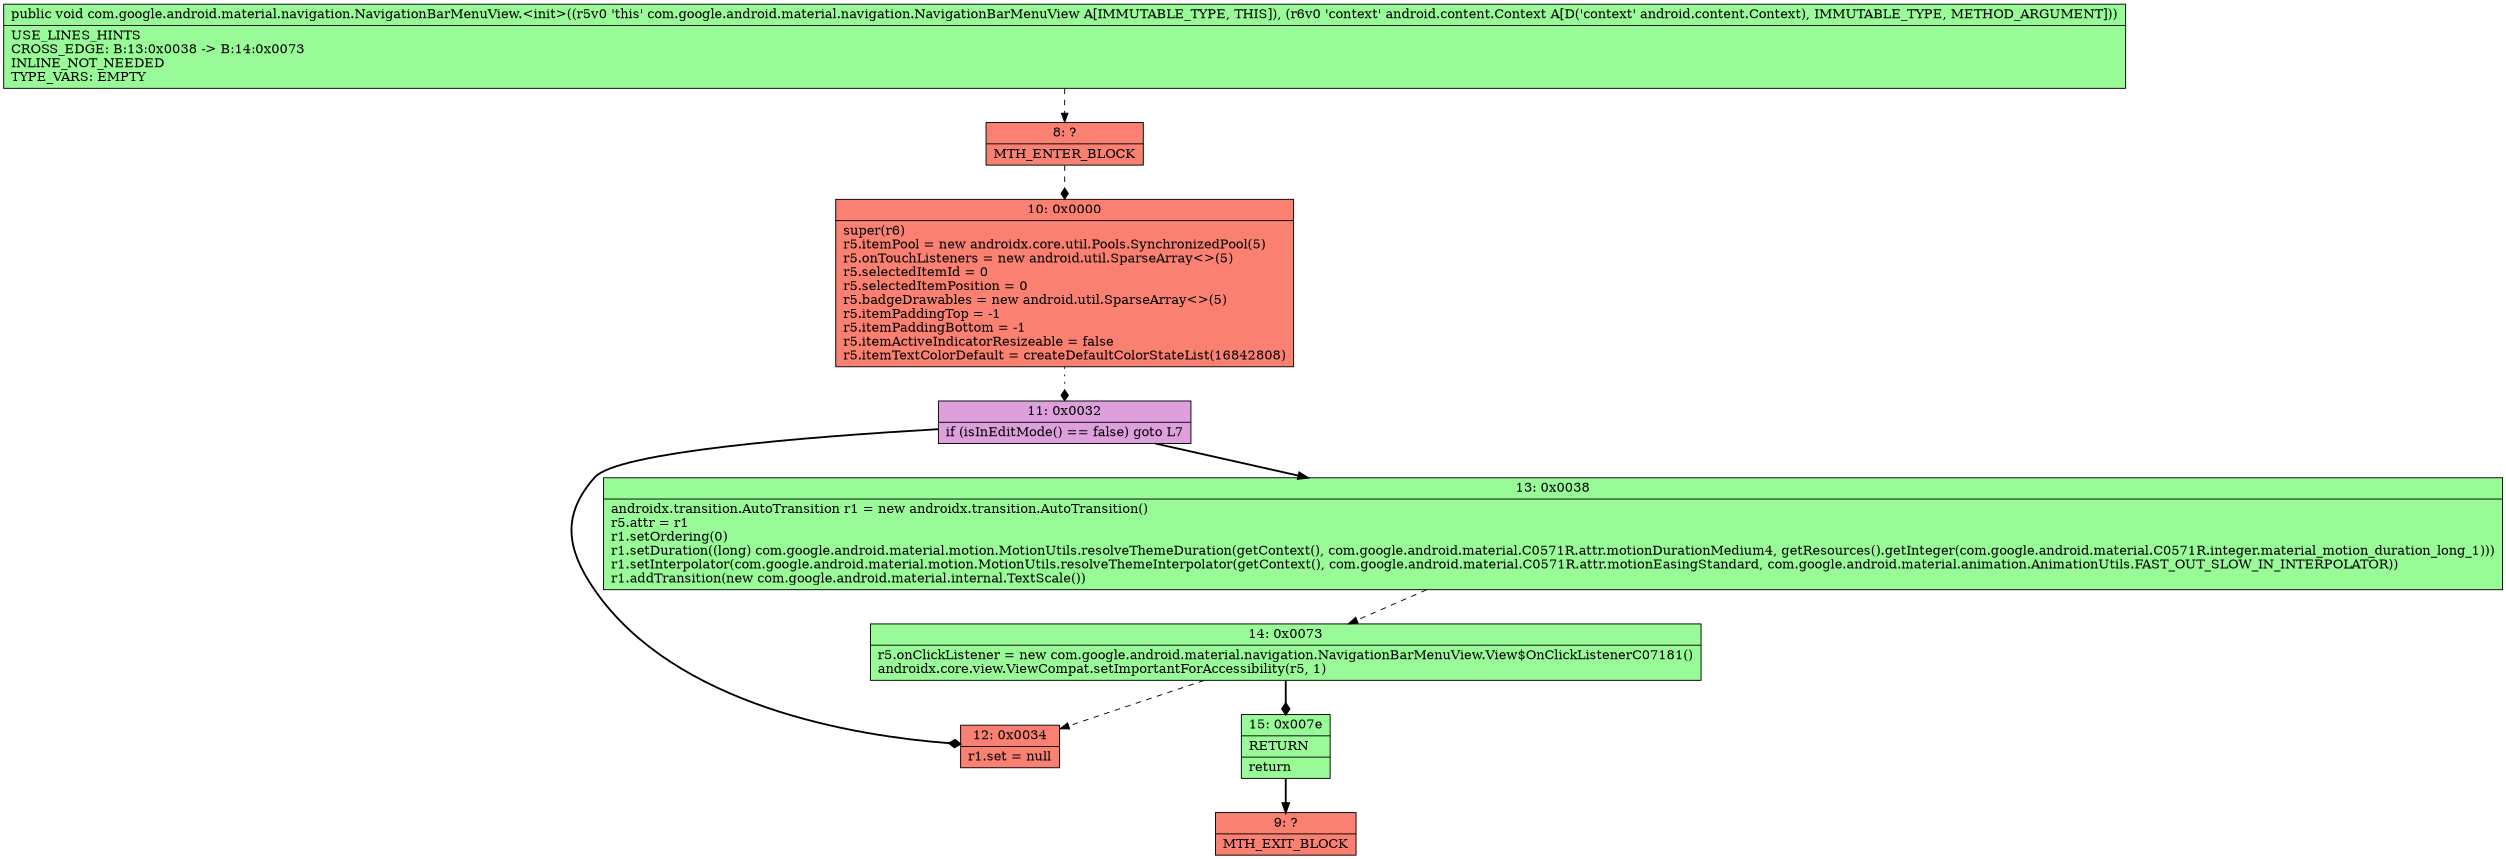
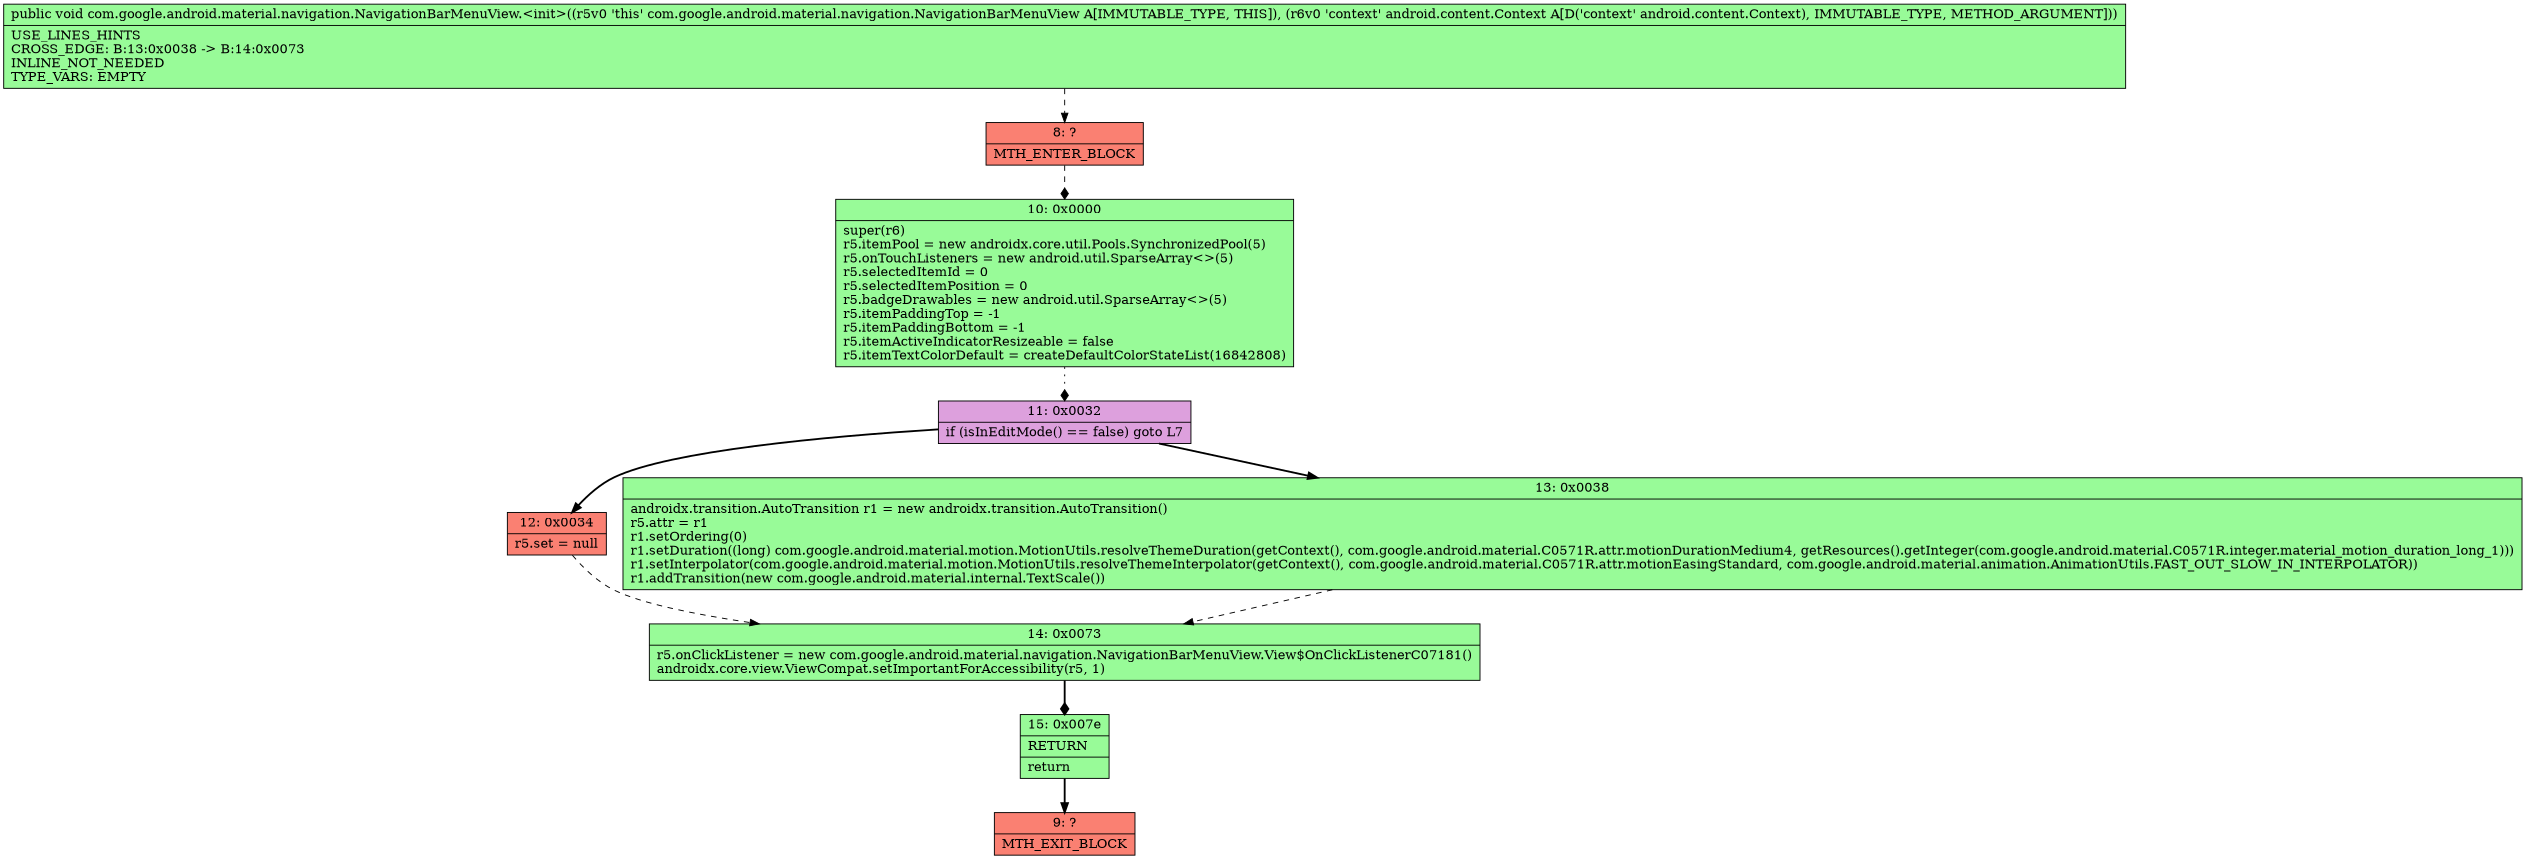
(1065, 283) -> (1065, 283)
(577, 557) -> (752, 447)
(1137, 703) -> (654, 604)
(1010, 757) -> (557, 544)
